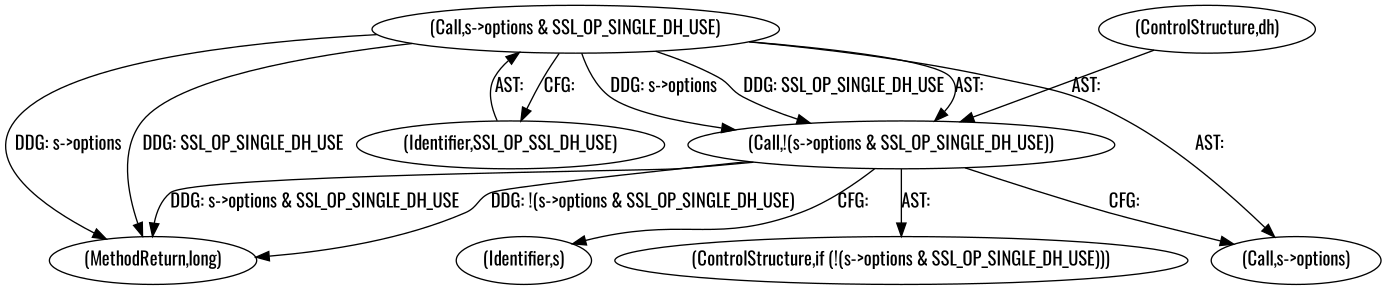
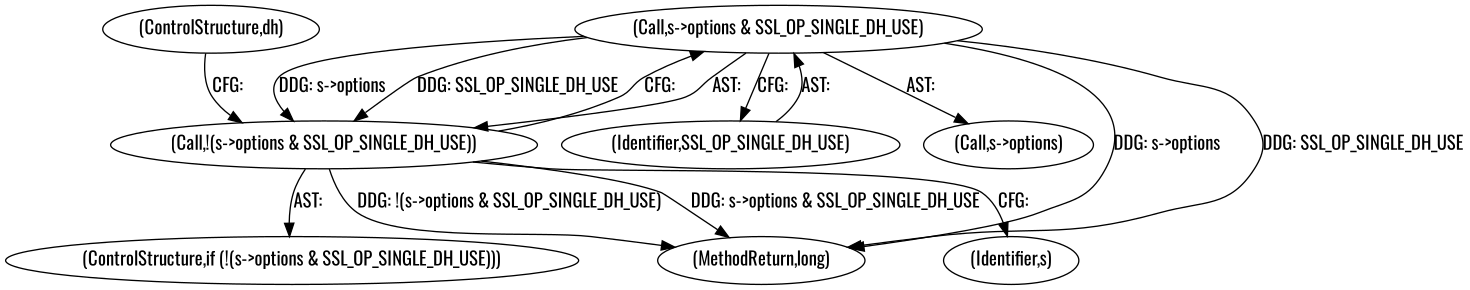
(1088, 87) -> (230, 87)
(511, 145) -> (731, 145)
(1092, 208) -> (605, 103)
